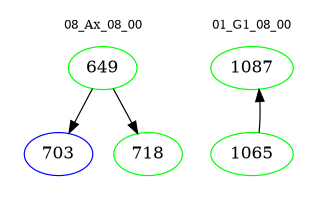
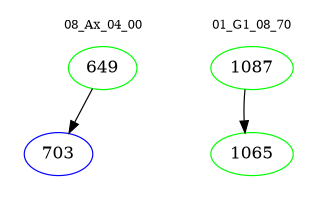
(103, 26) -> (103, 26)
(252, 26) -> (252, 26)
(260, 117) -> (244, 105)
(148, 154) -> none
